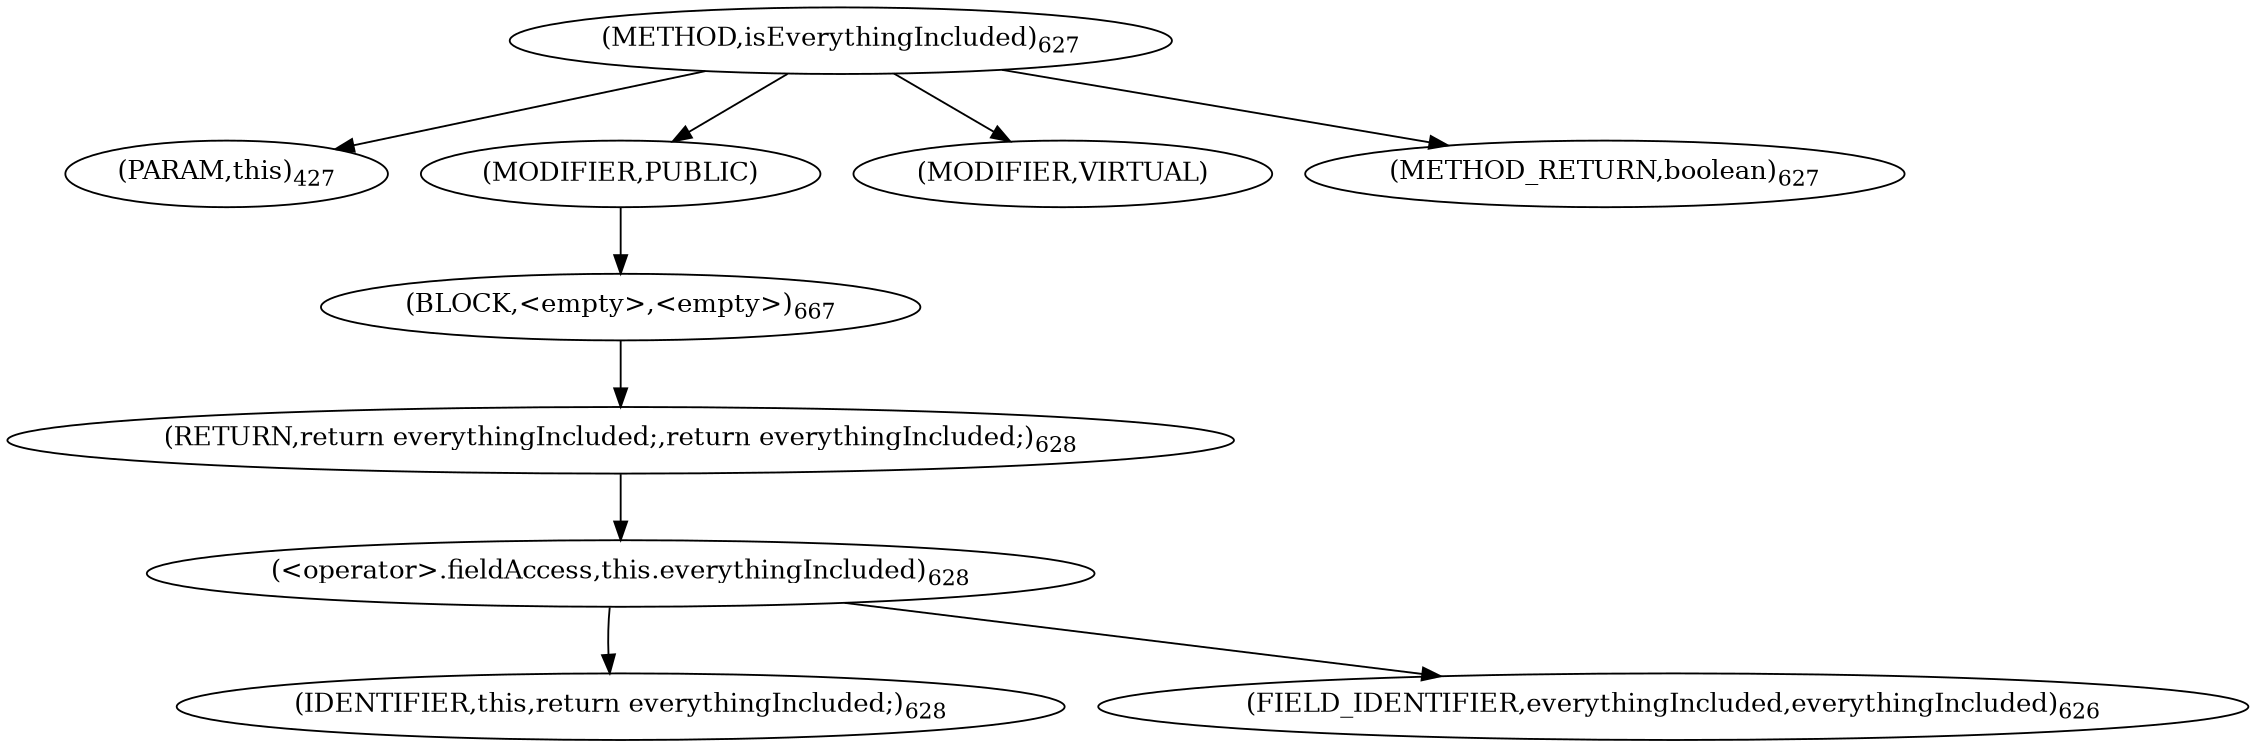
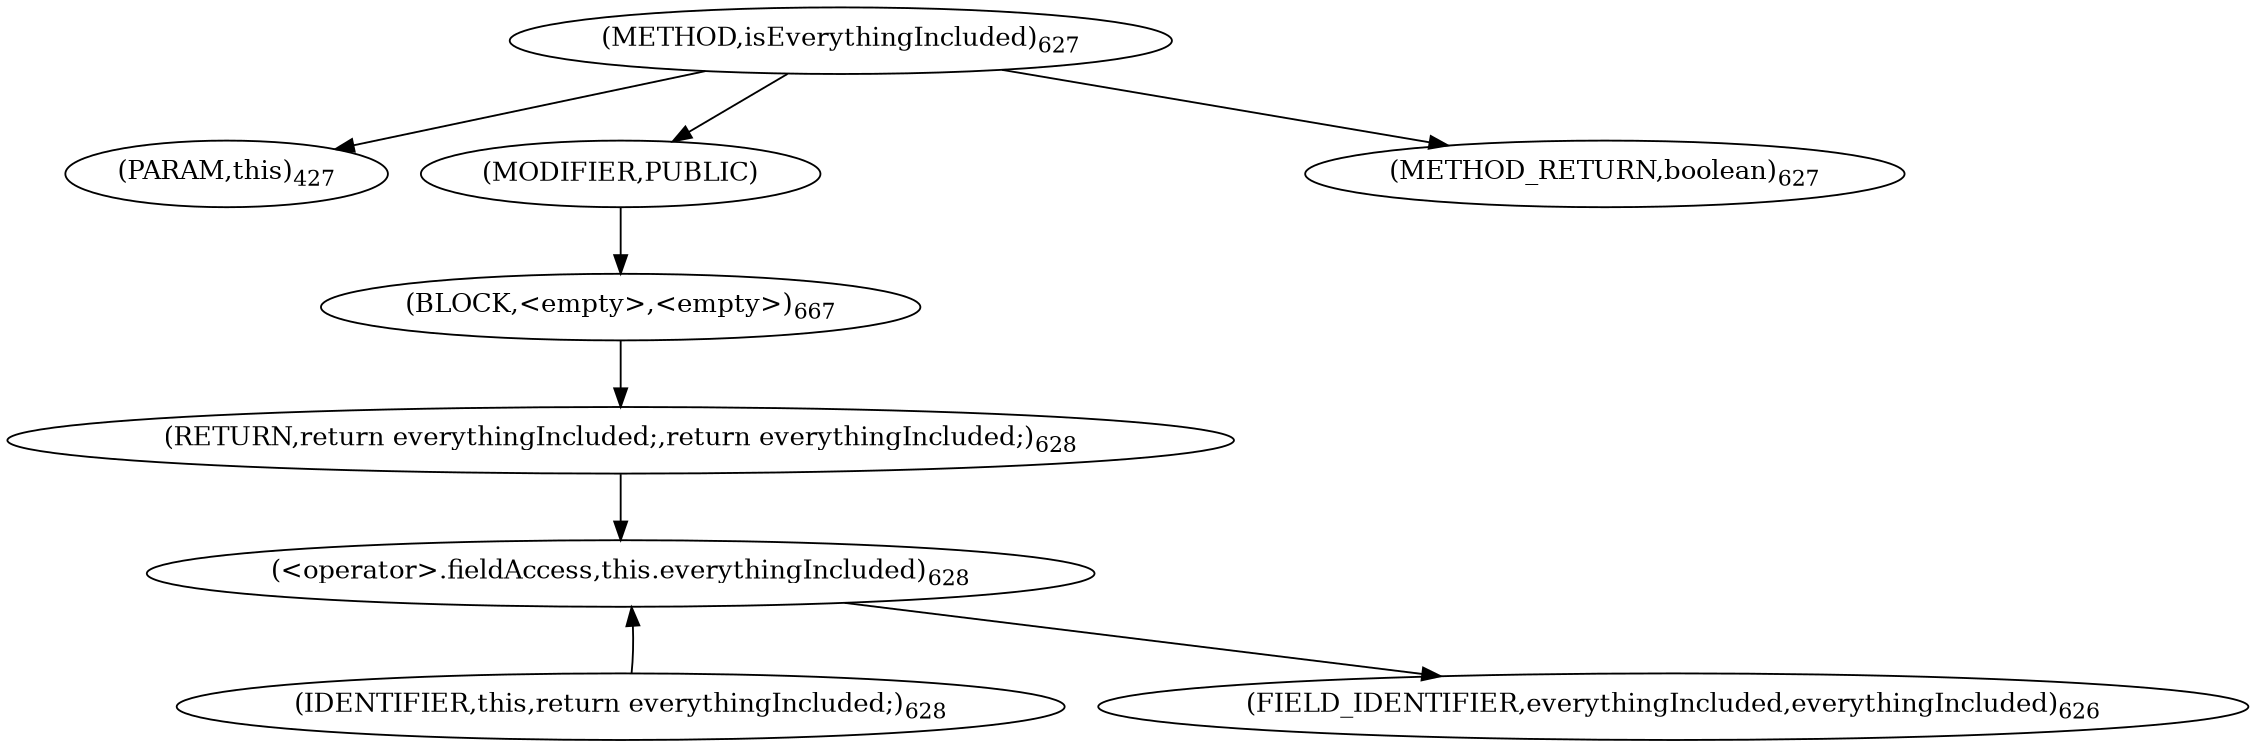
(1063, 174) -> none
(608, 631) -> (633, 650)
